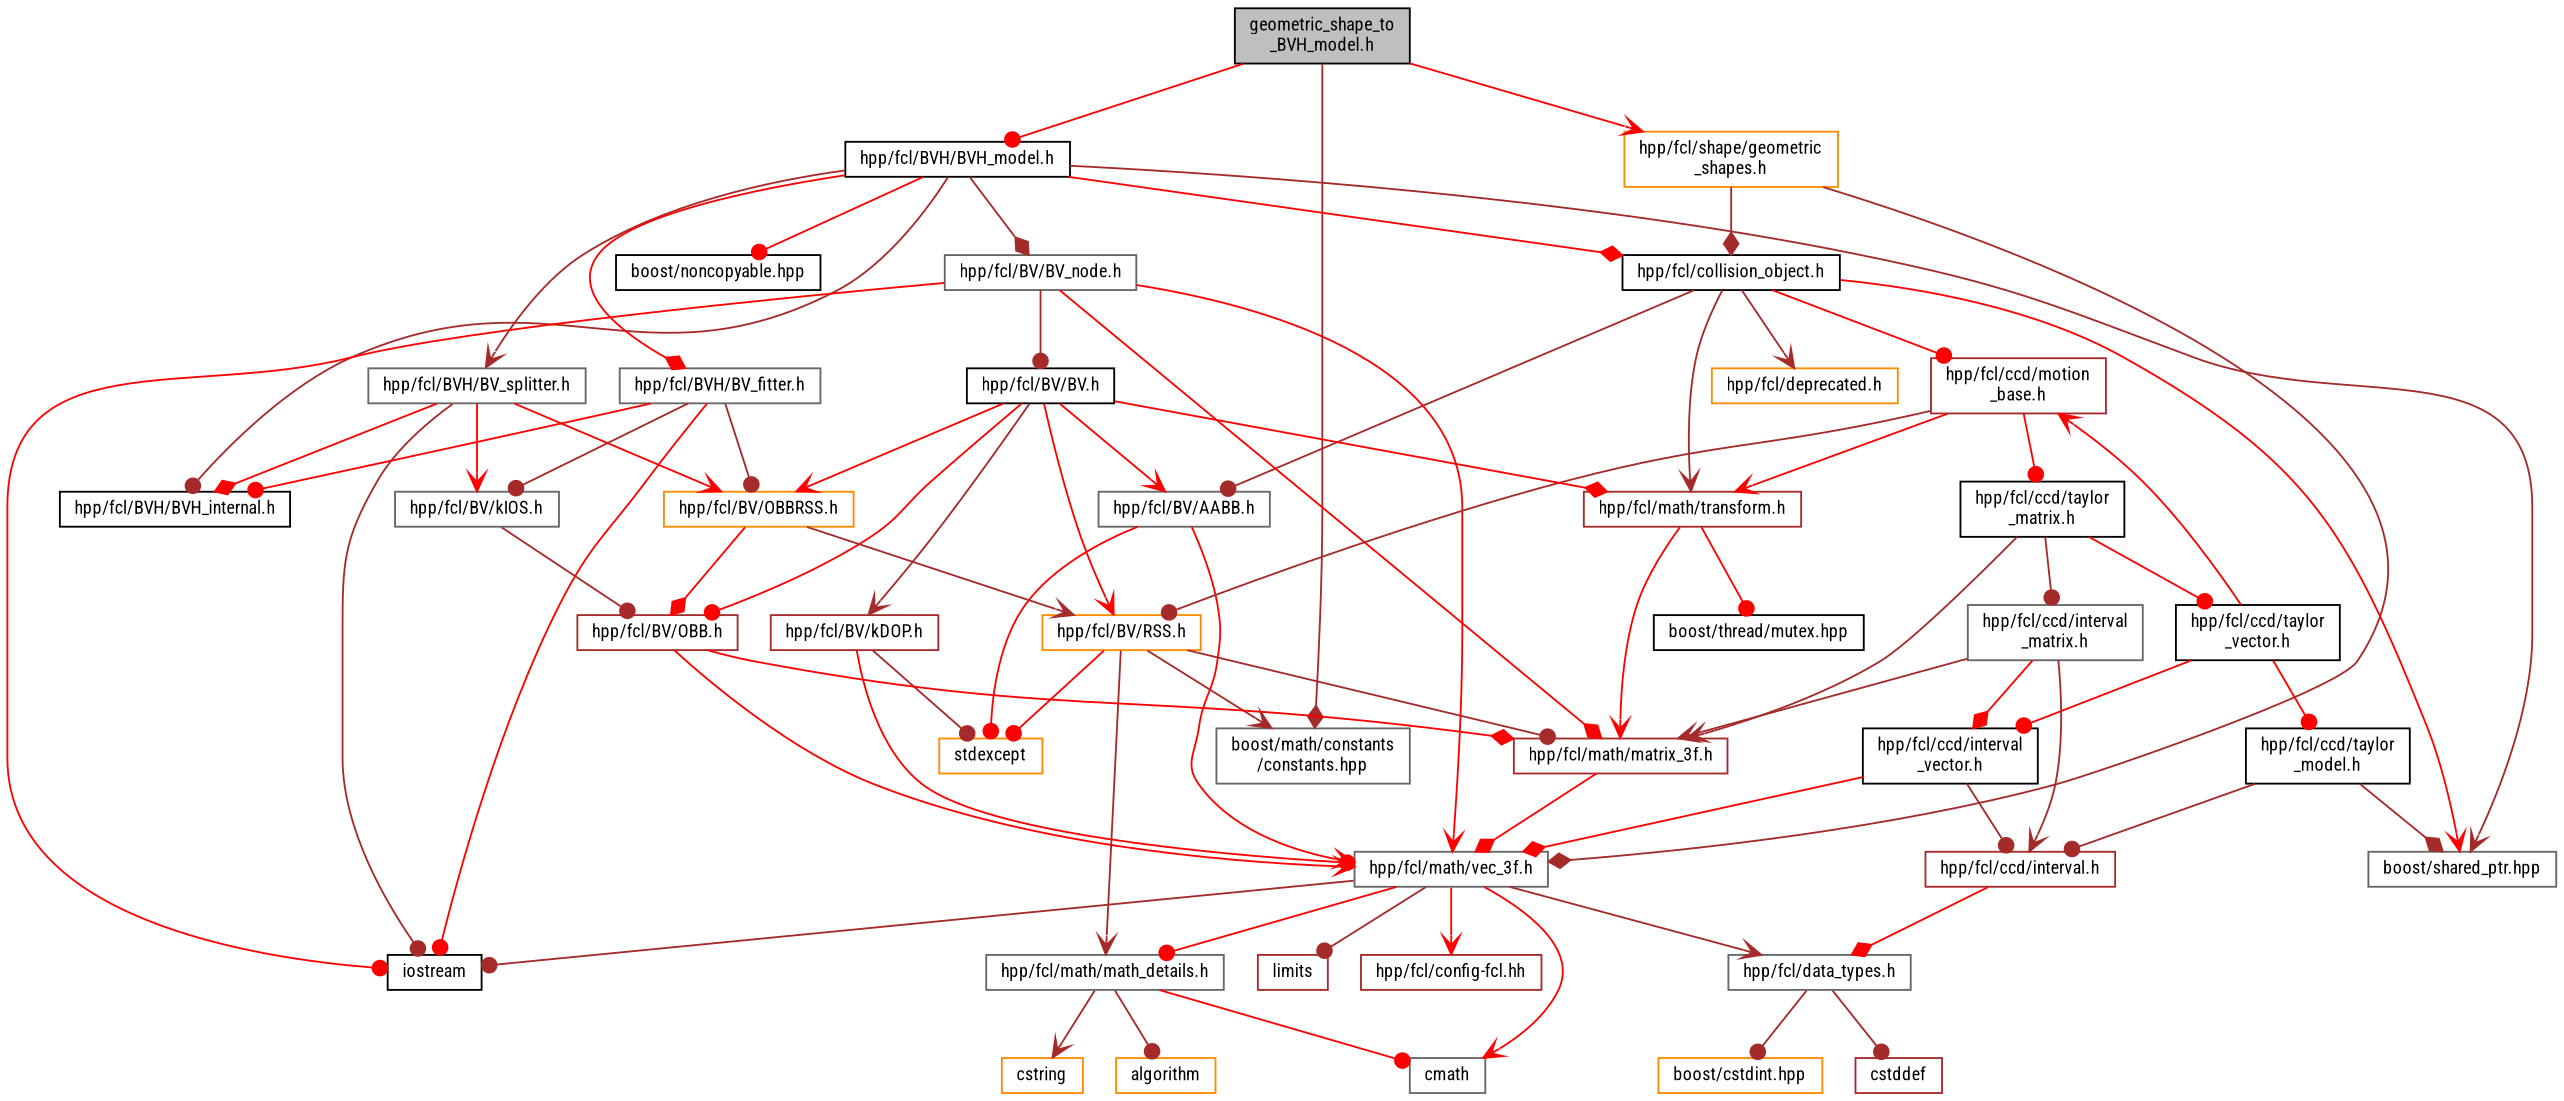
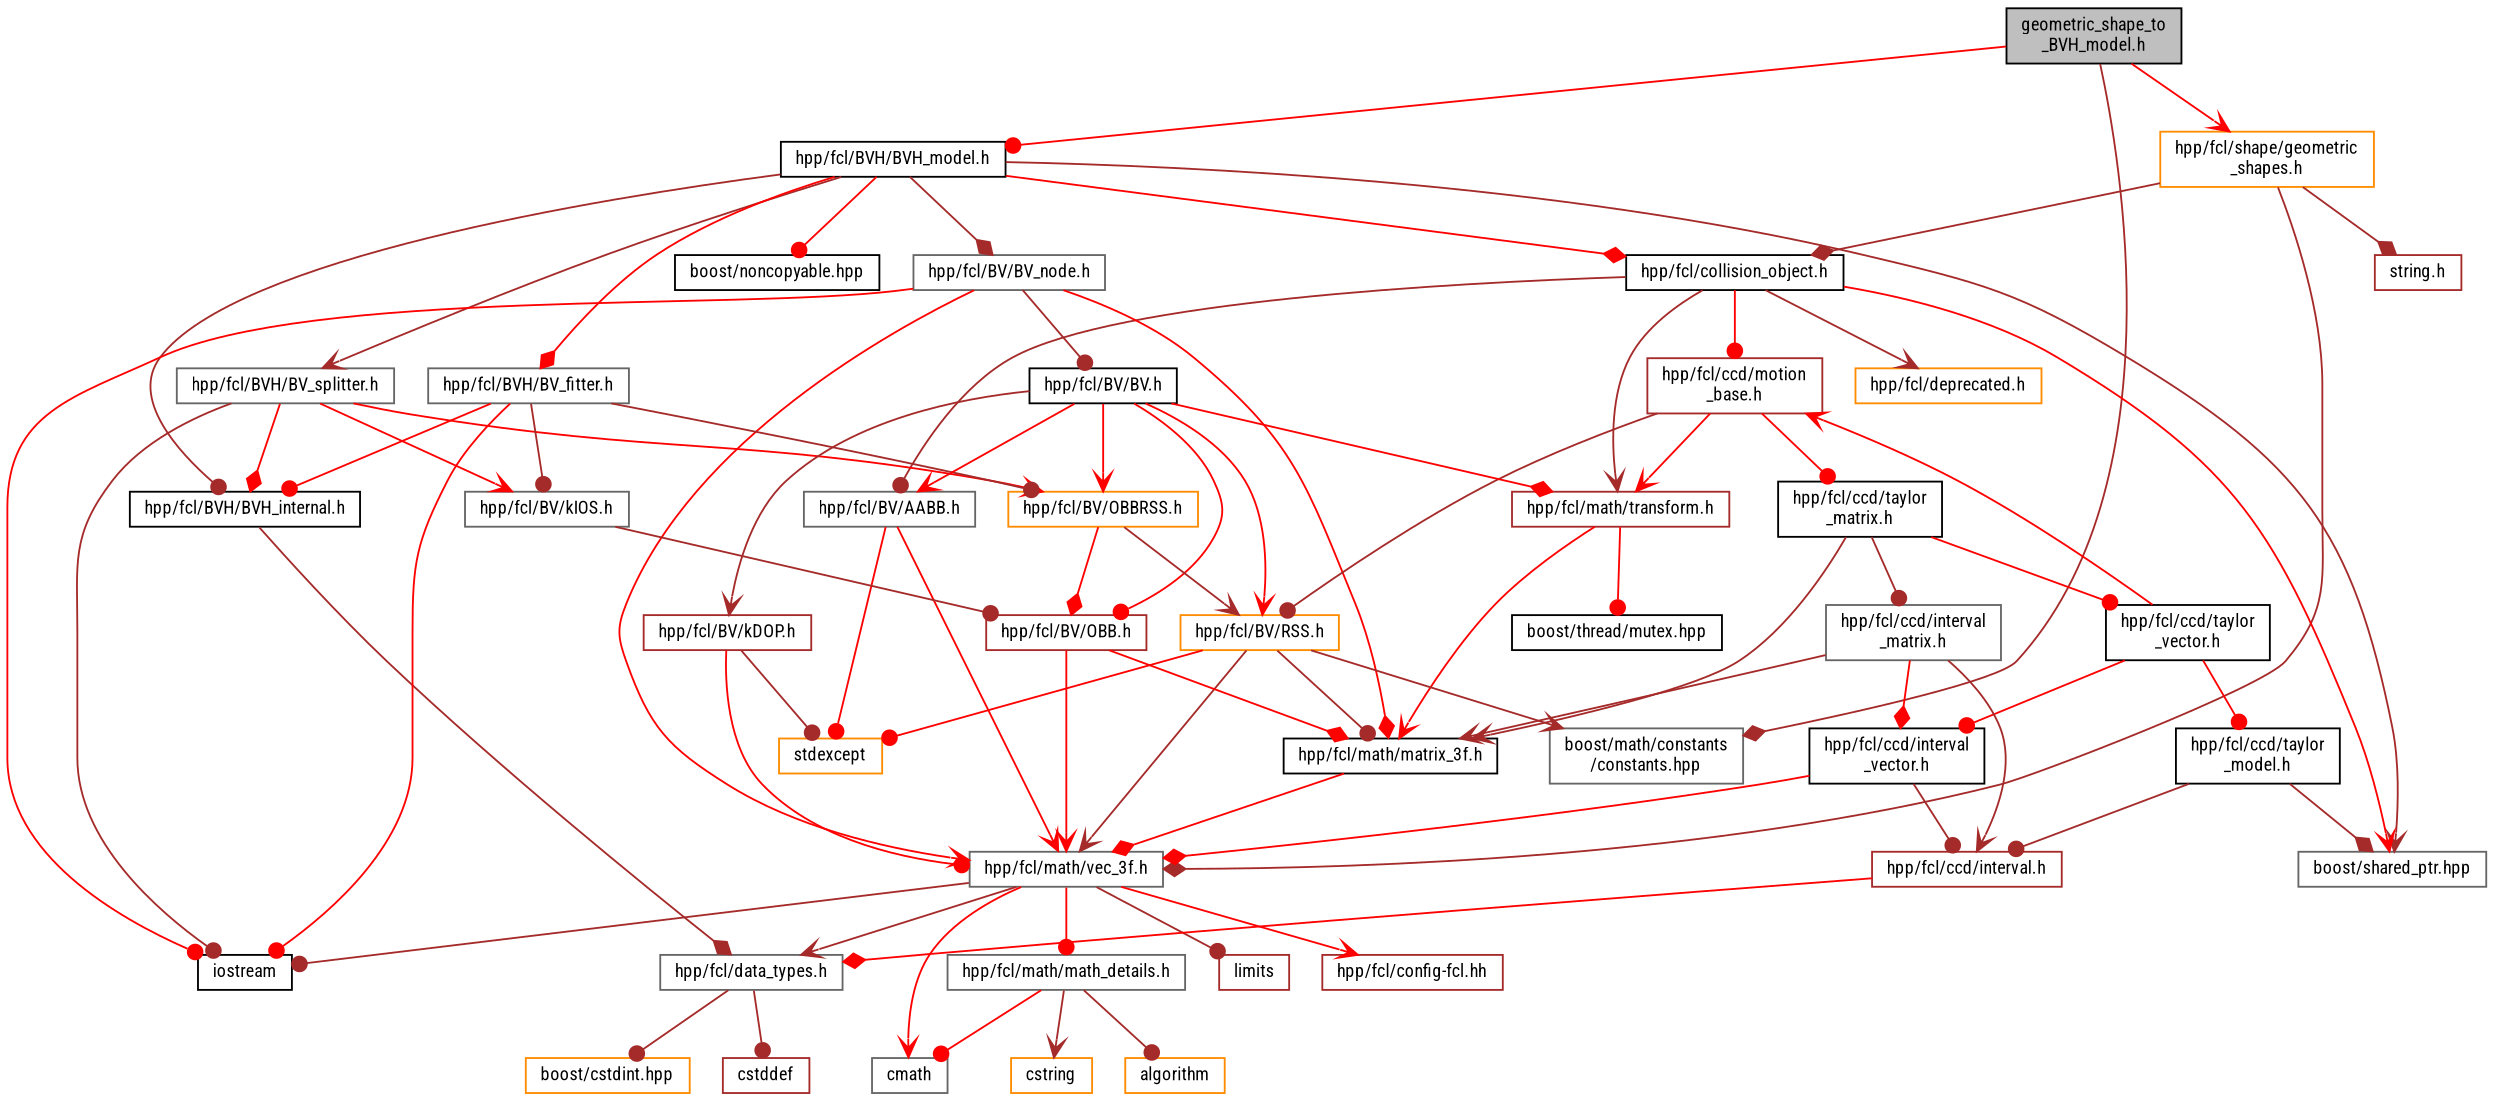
none -> (2418, 273)
none -> (477, 744)
(1621, 756) -> (1390, 756)
(1114, 793) -> (1169, 744)
